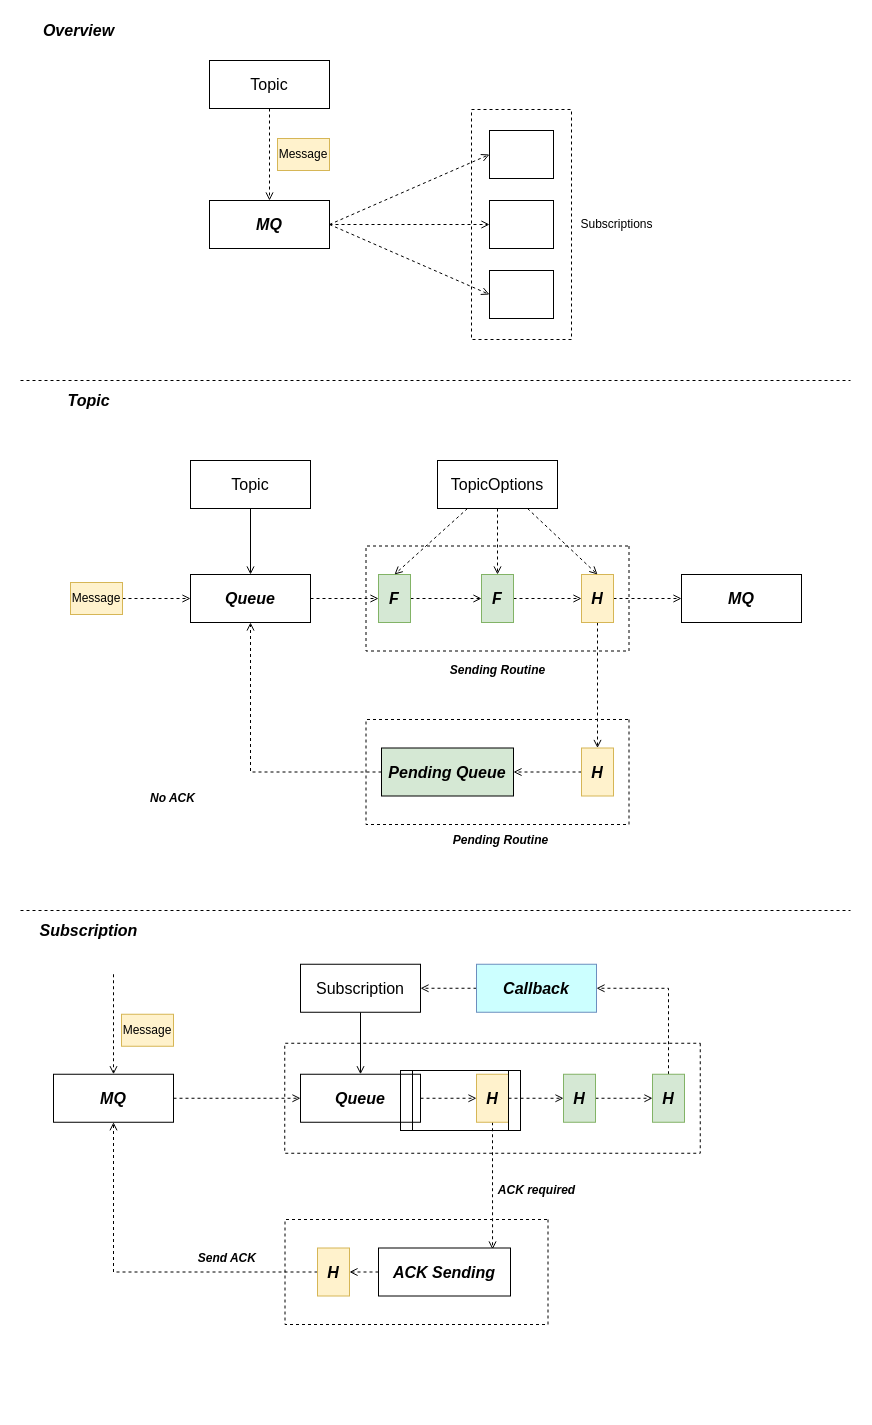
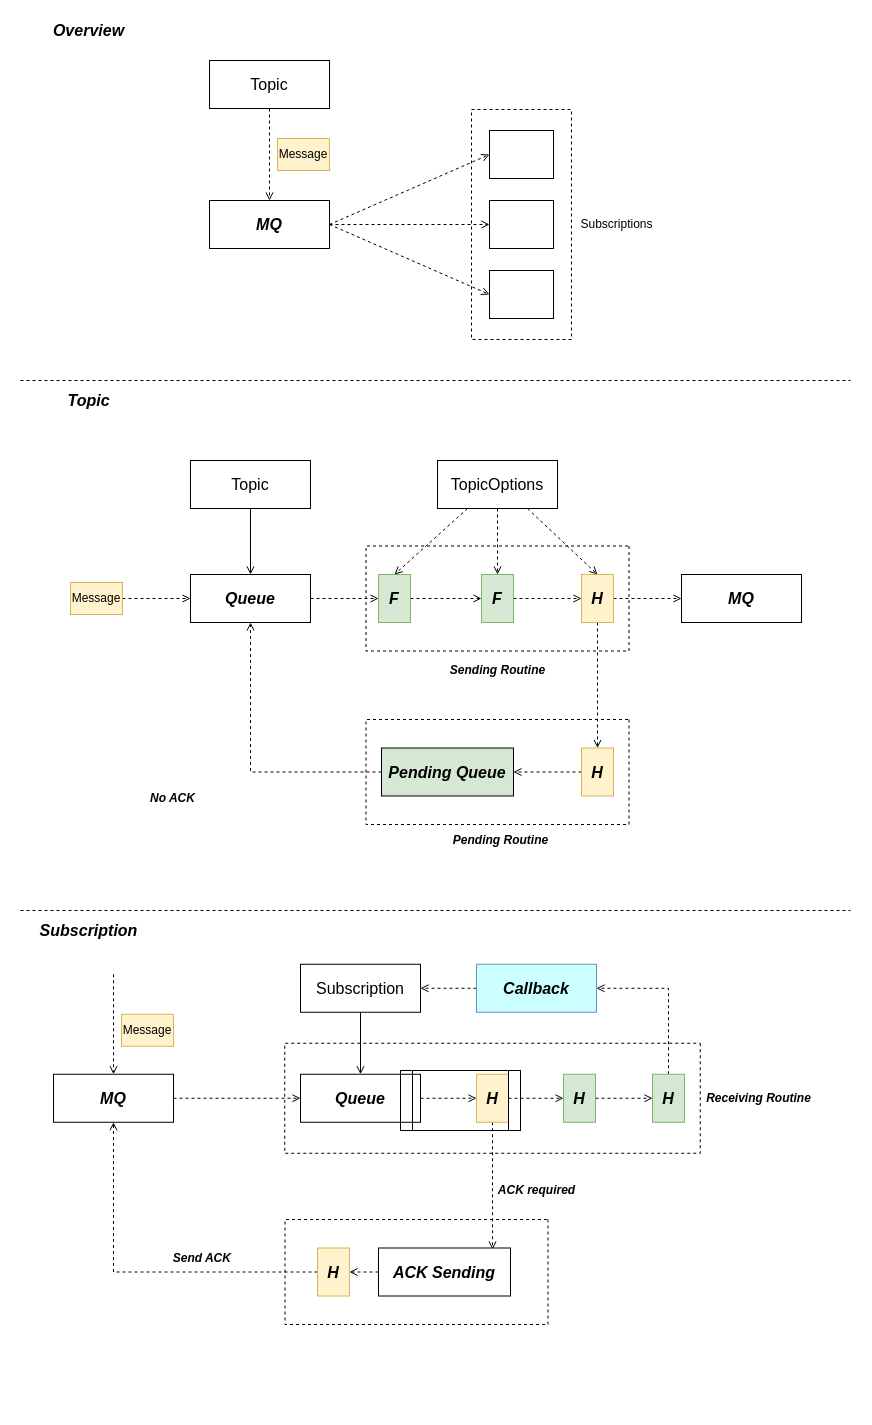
(79, 31) -> (89, 31)
none -> (759, 1098)
(229, 1258) -> (204, 1258)
